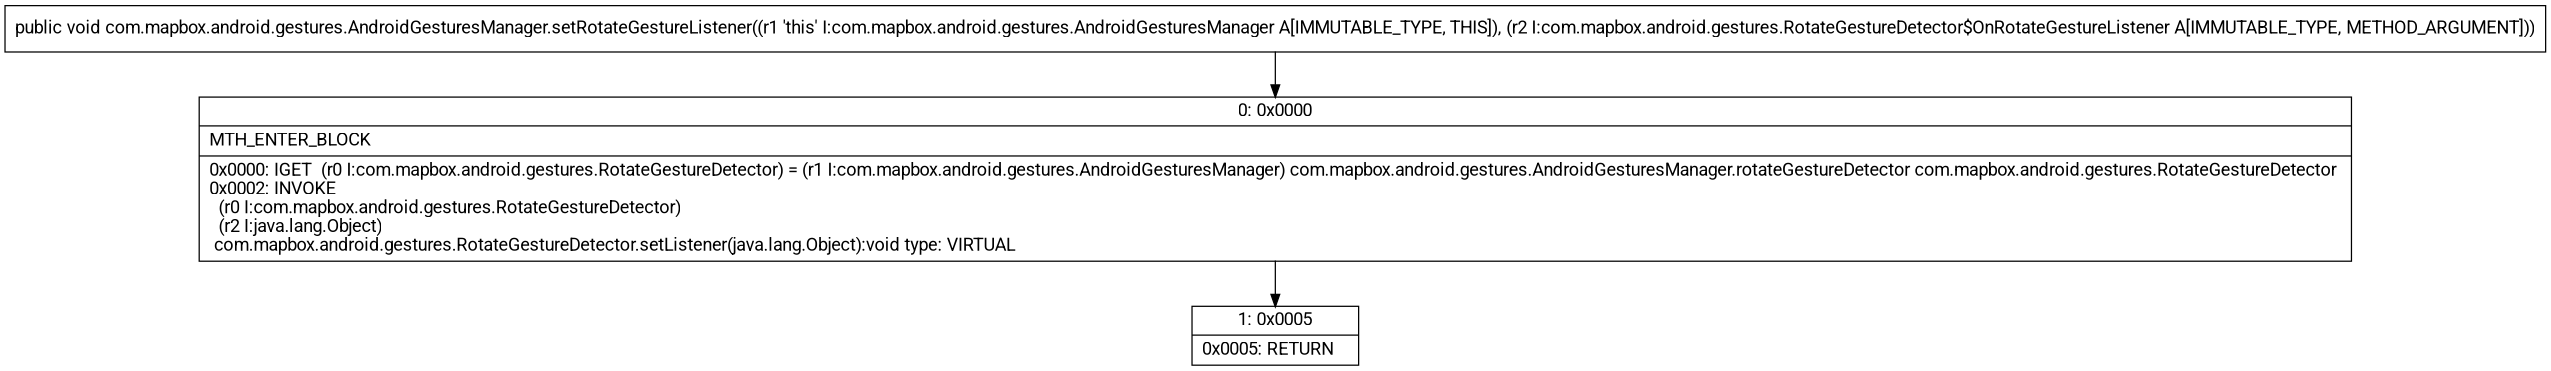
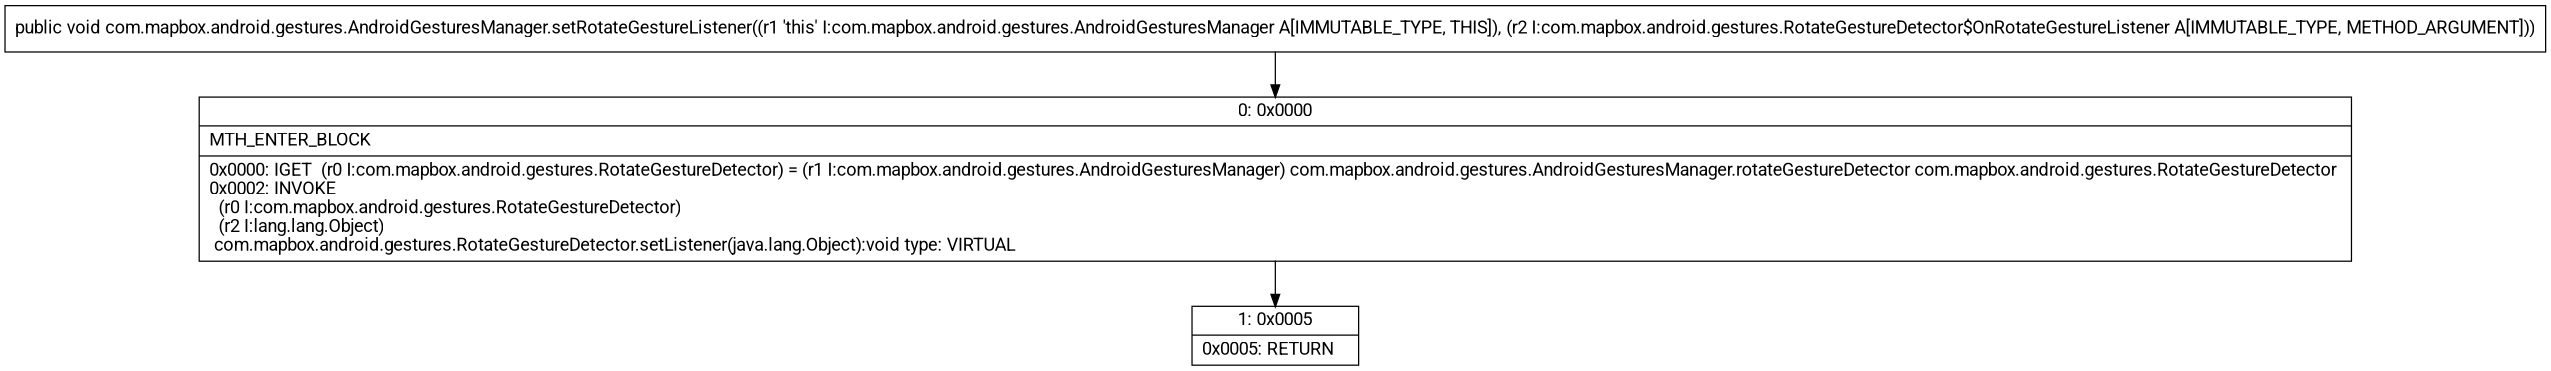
(296, 227) -> (297, 227)
